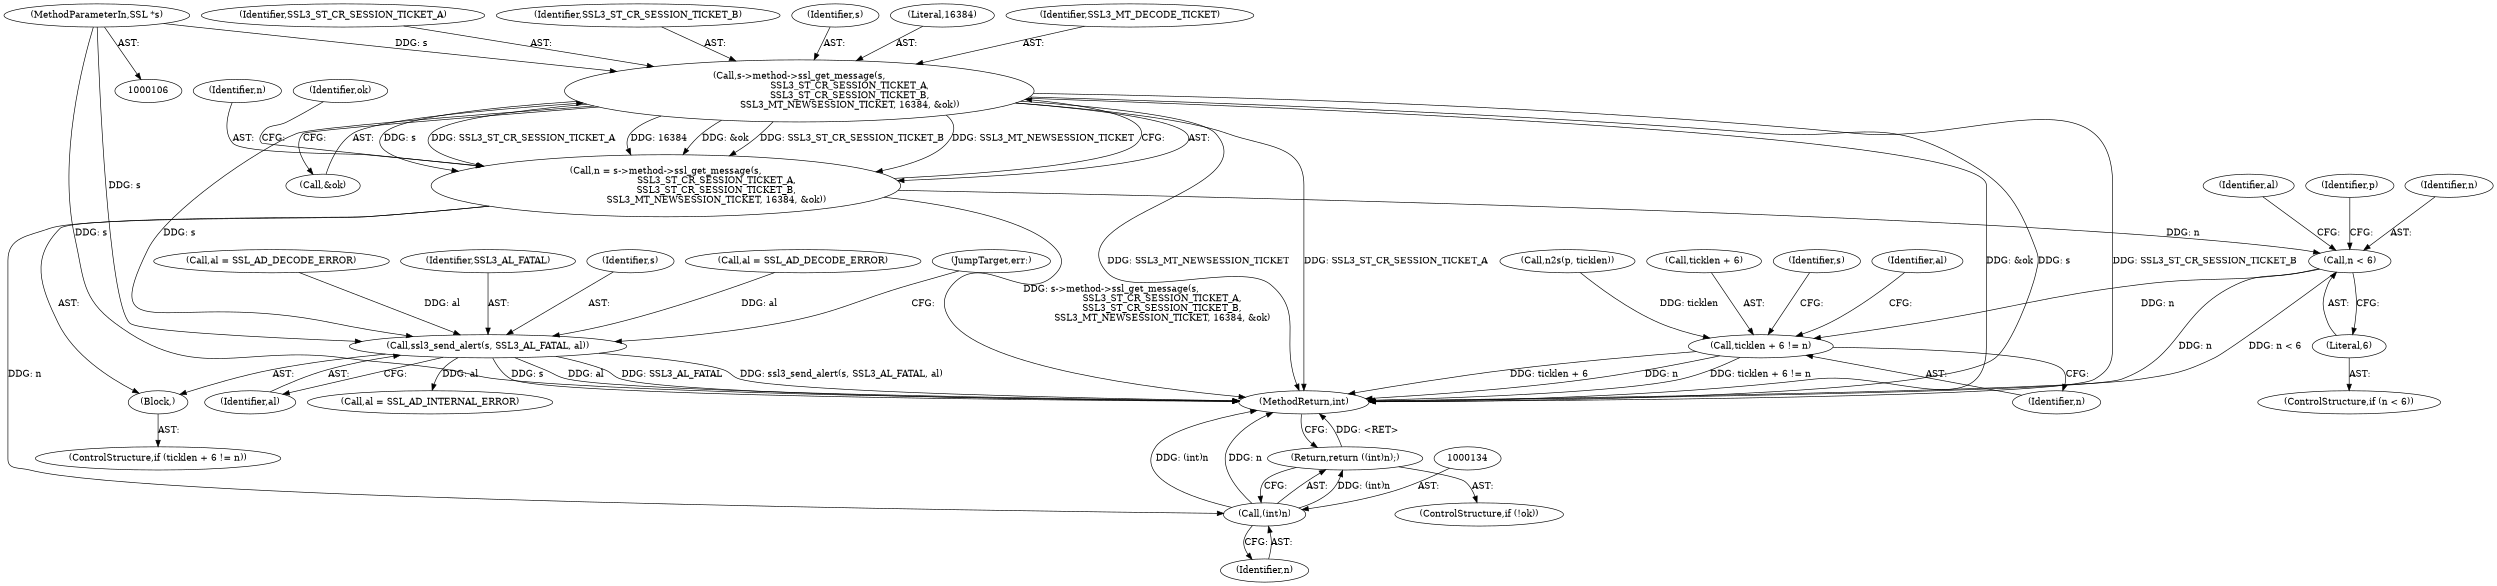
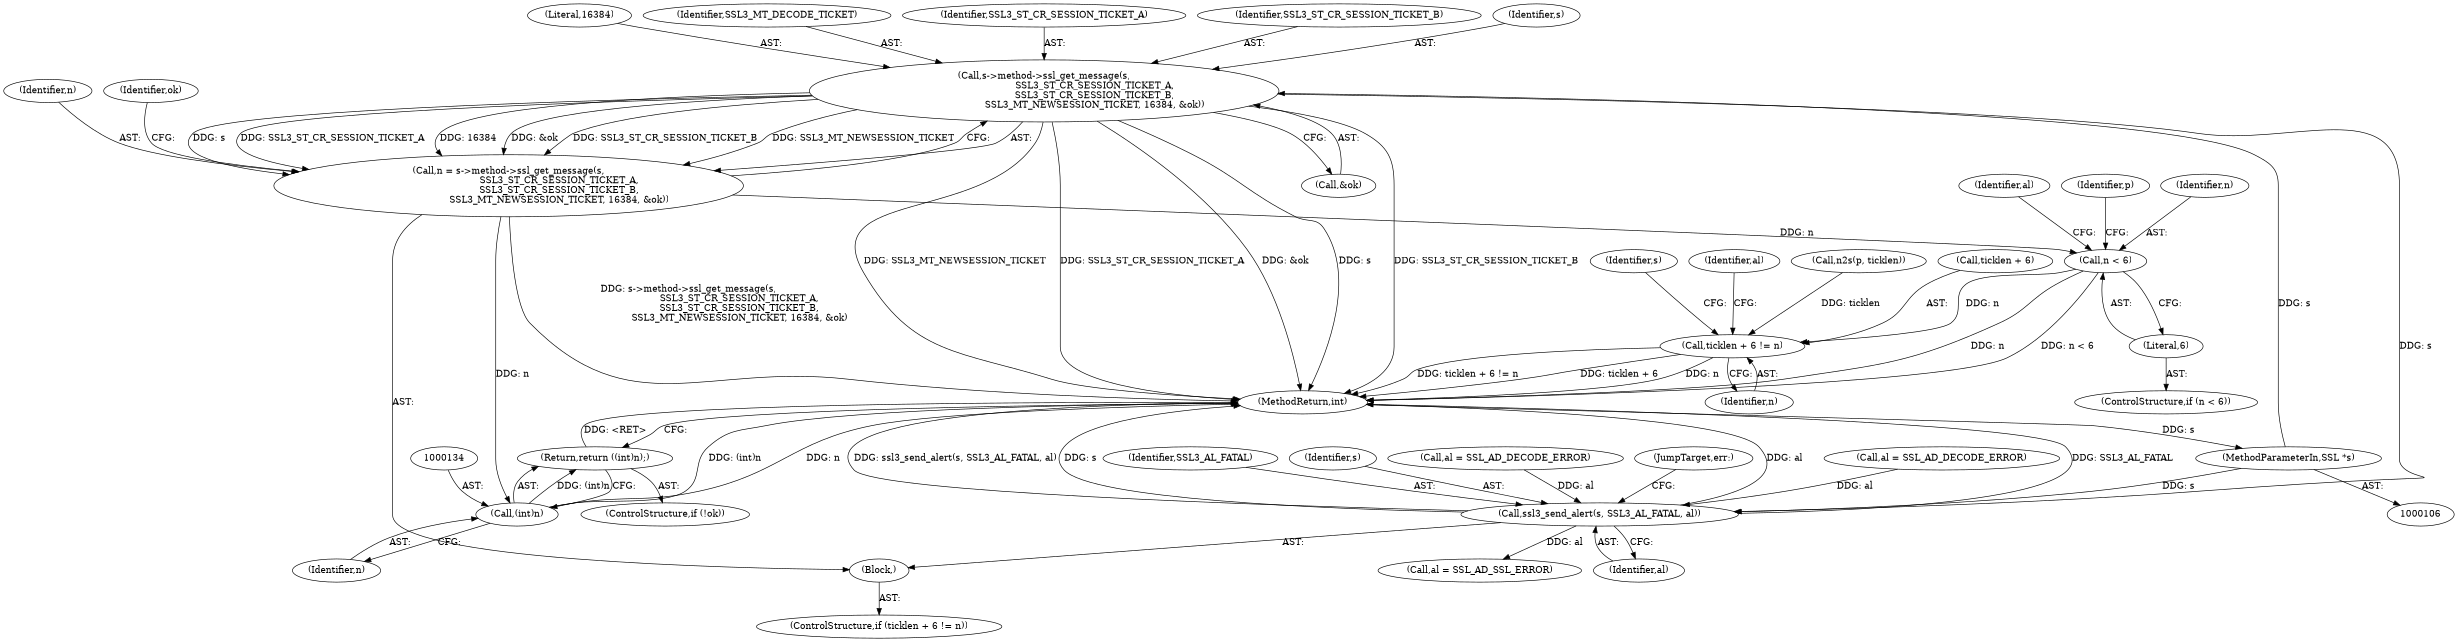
(478, 376) -> (1889, 419)
(430, 402) -> (1480, 571)
